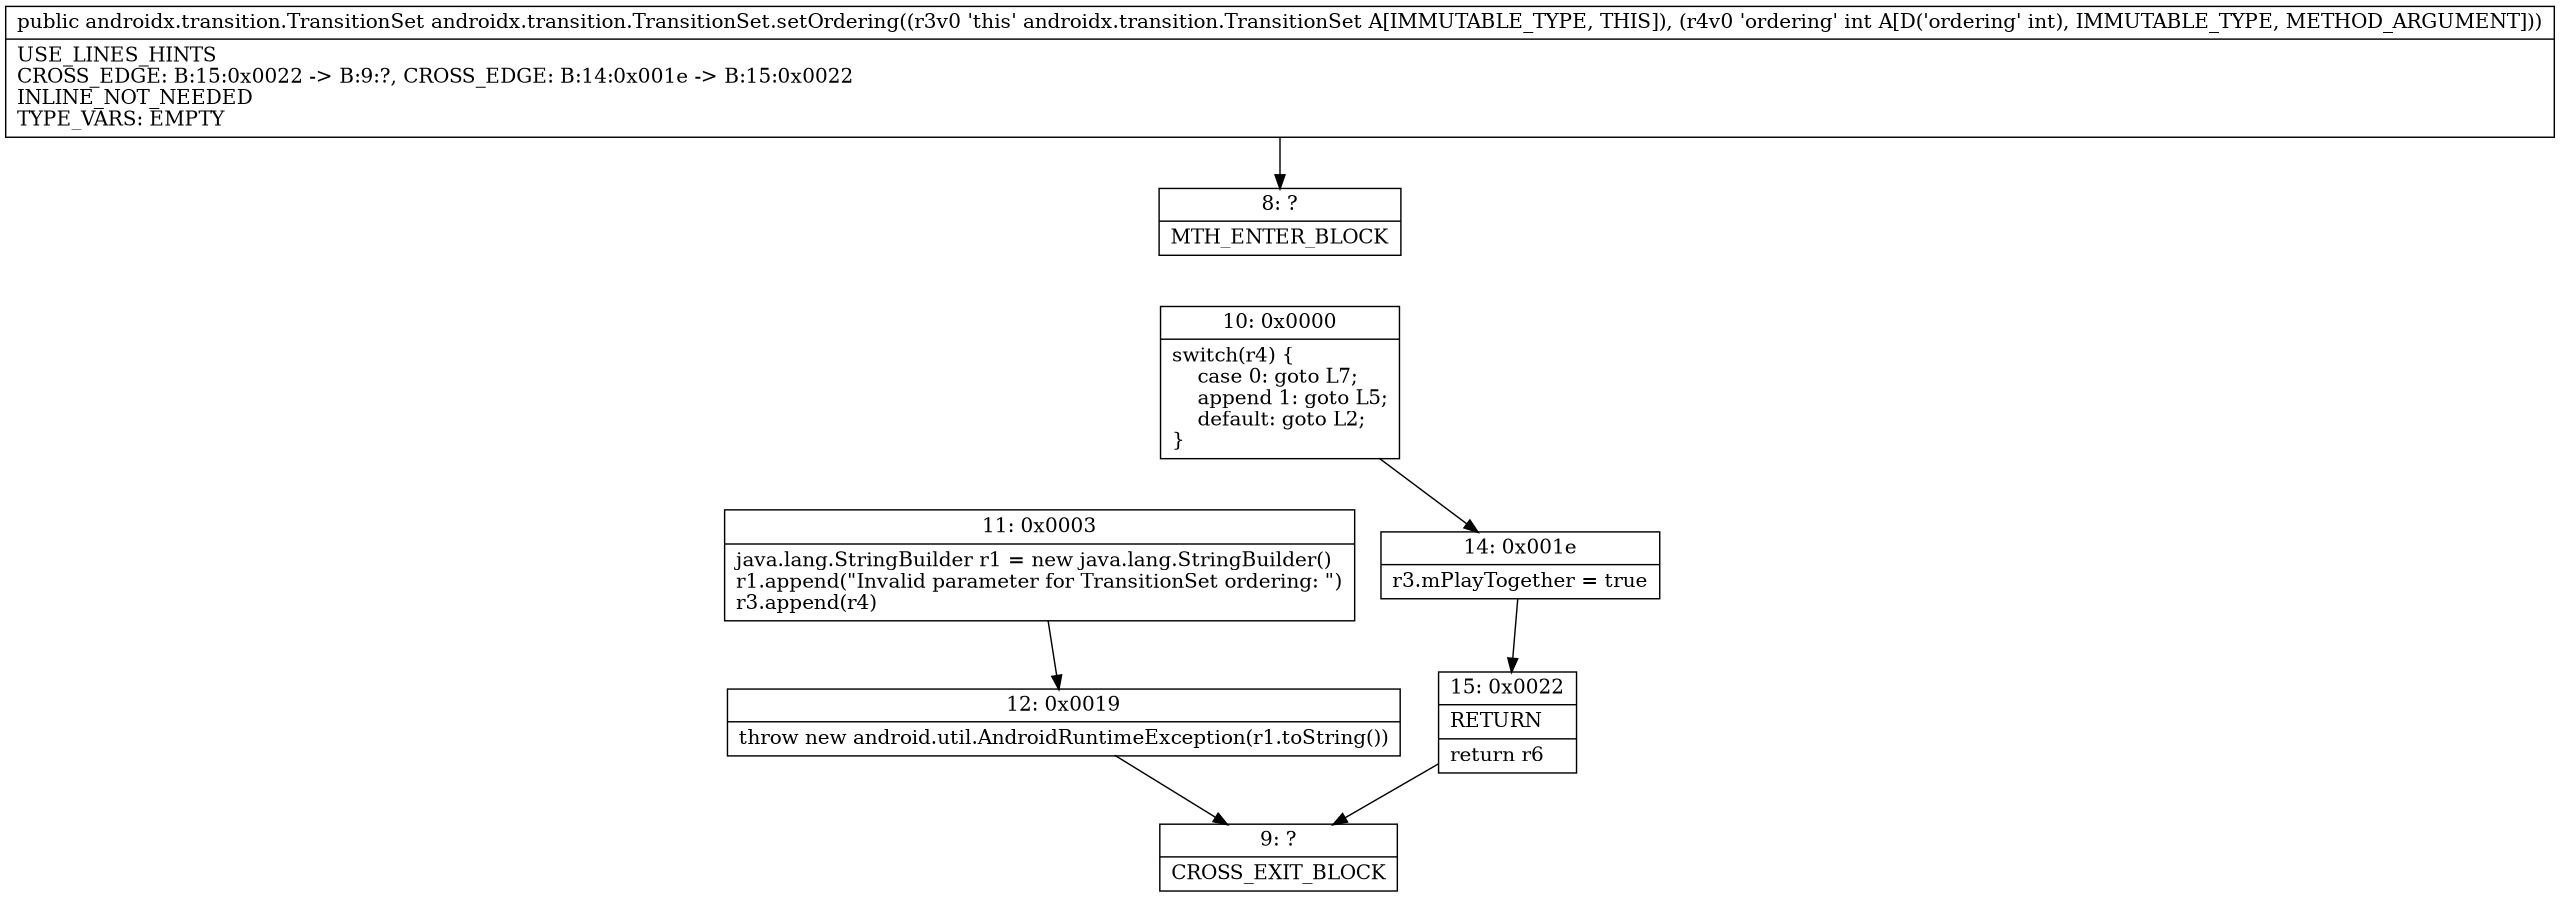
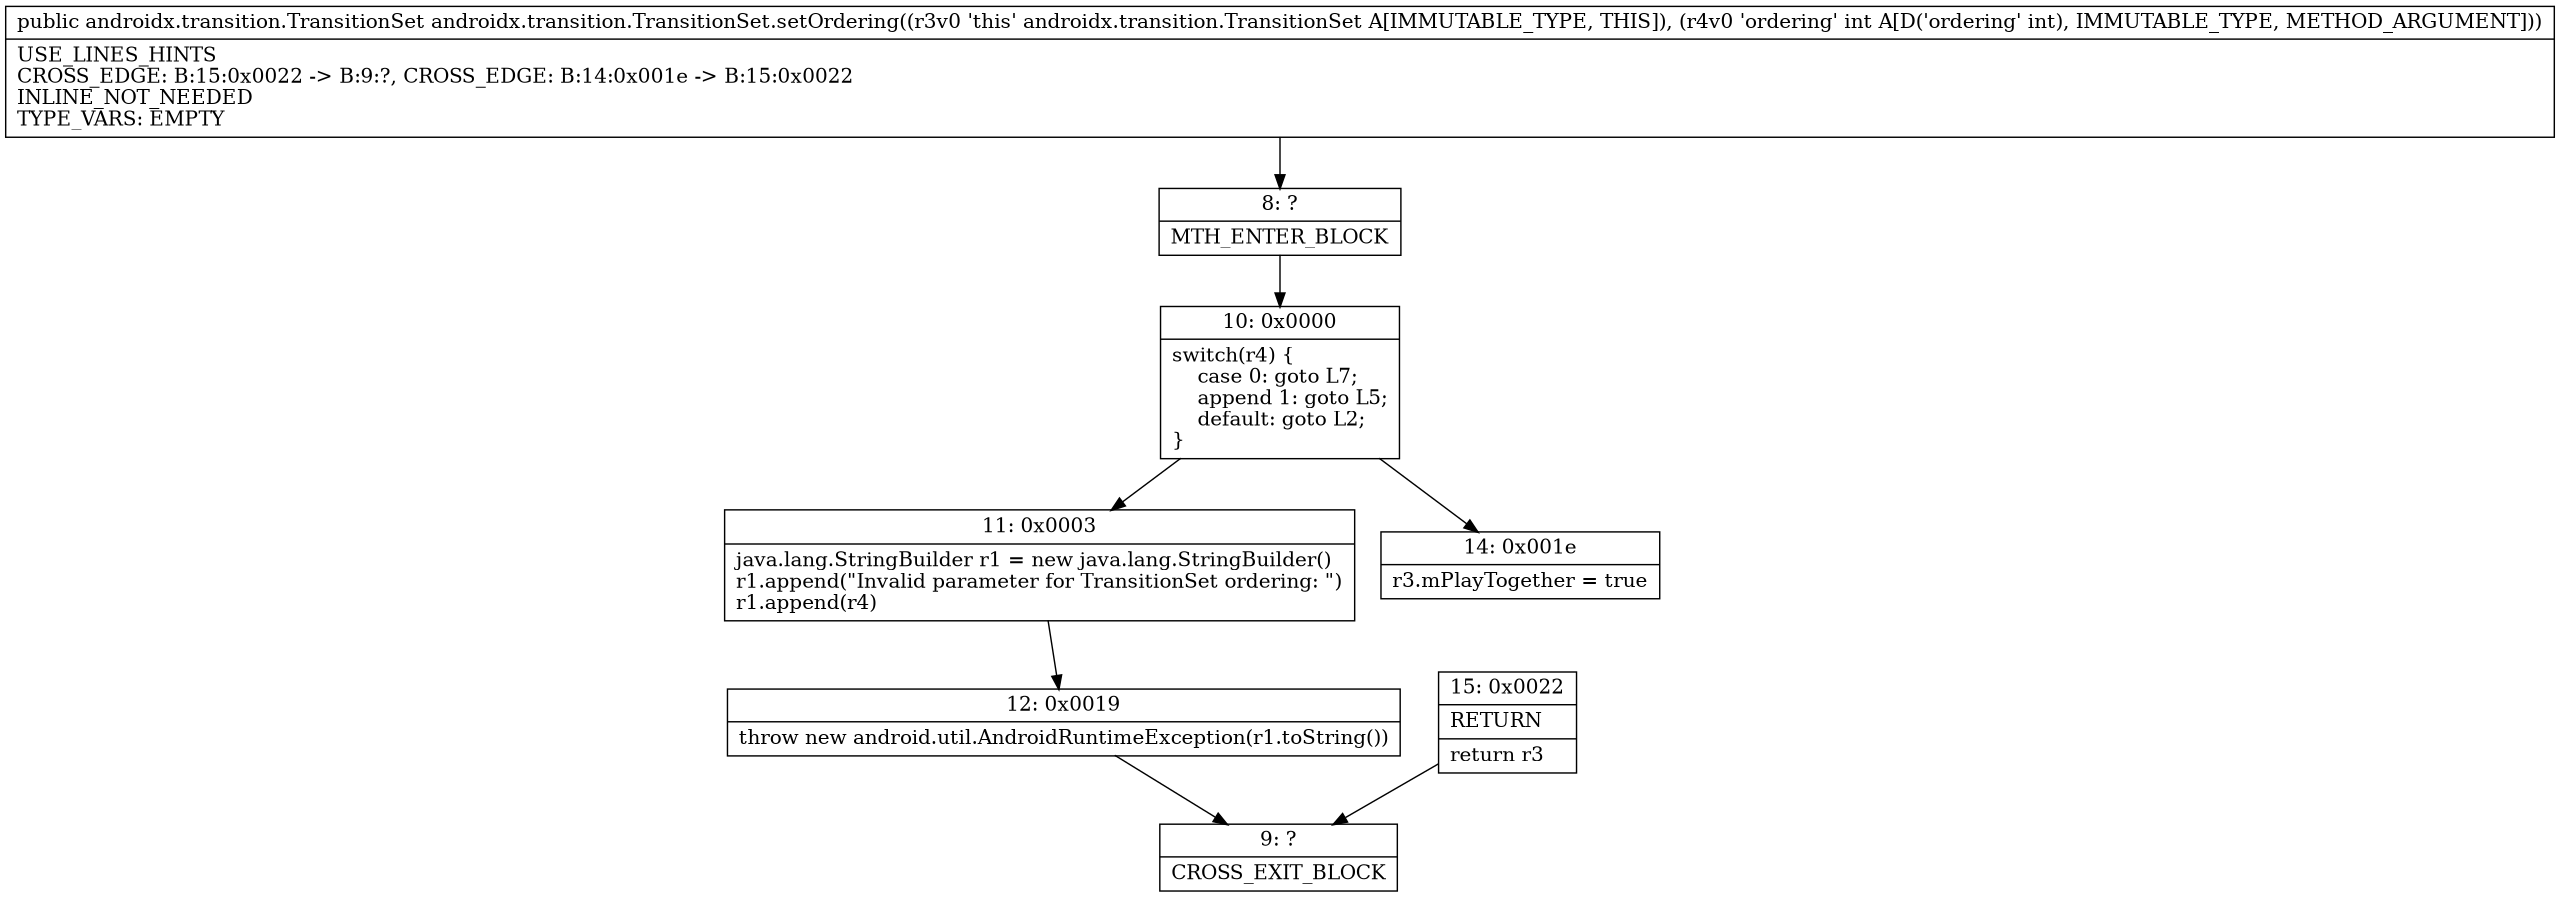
none -> (1280, 274)
none -> (1152, 480)
(807, 603) -> (807, 603)
(1515, 628) -> none
(1498, 755) -> (1498, 755)
